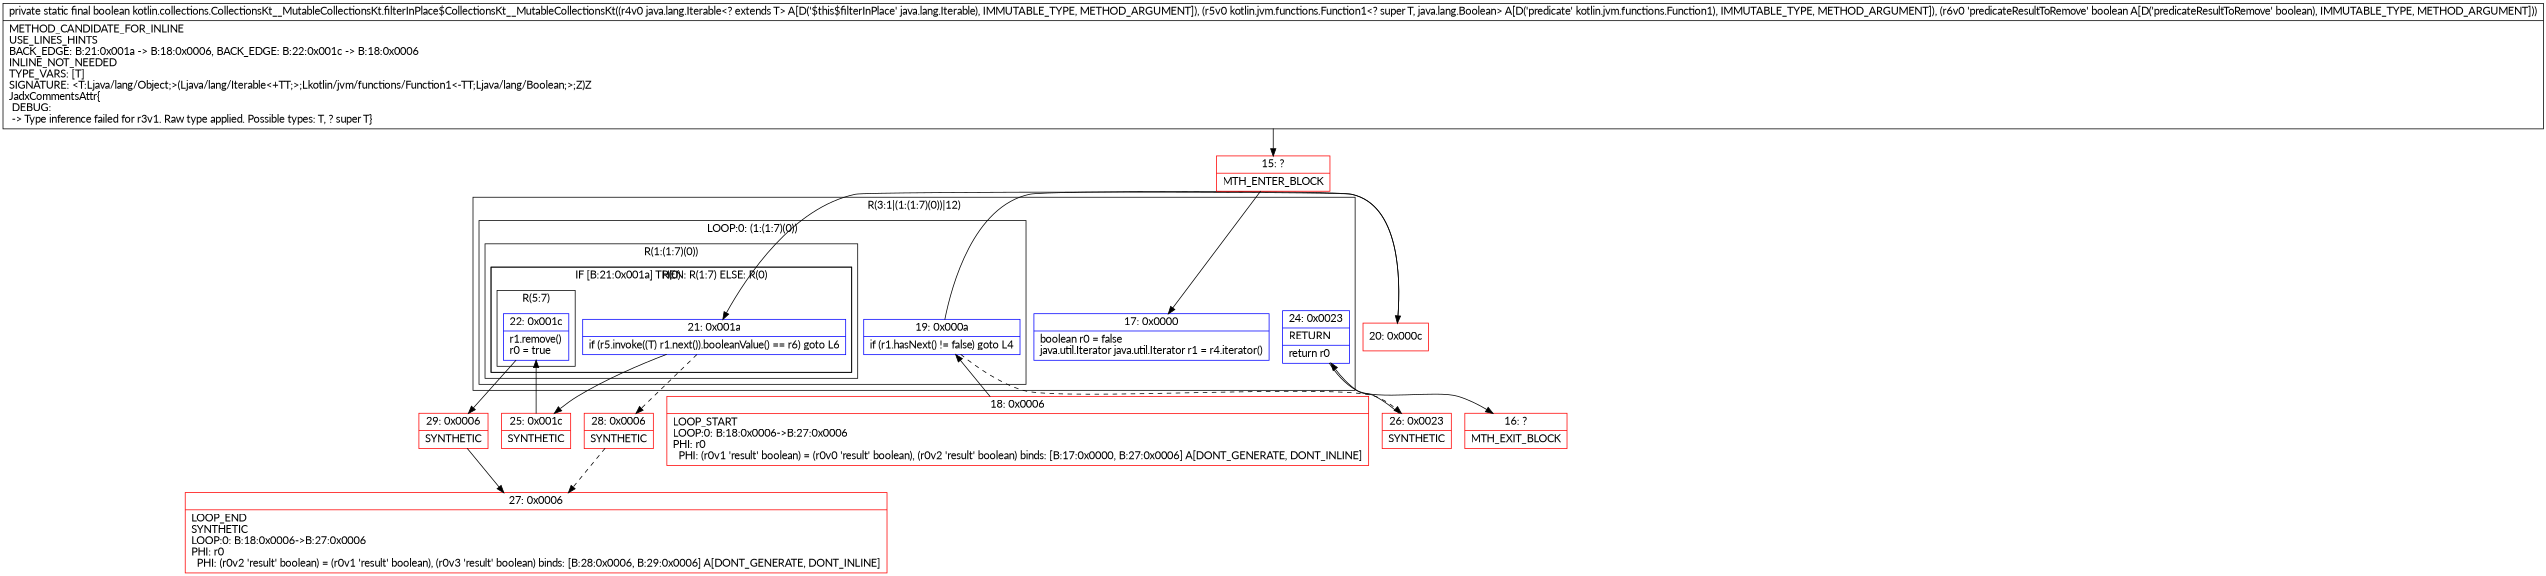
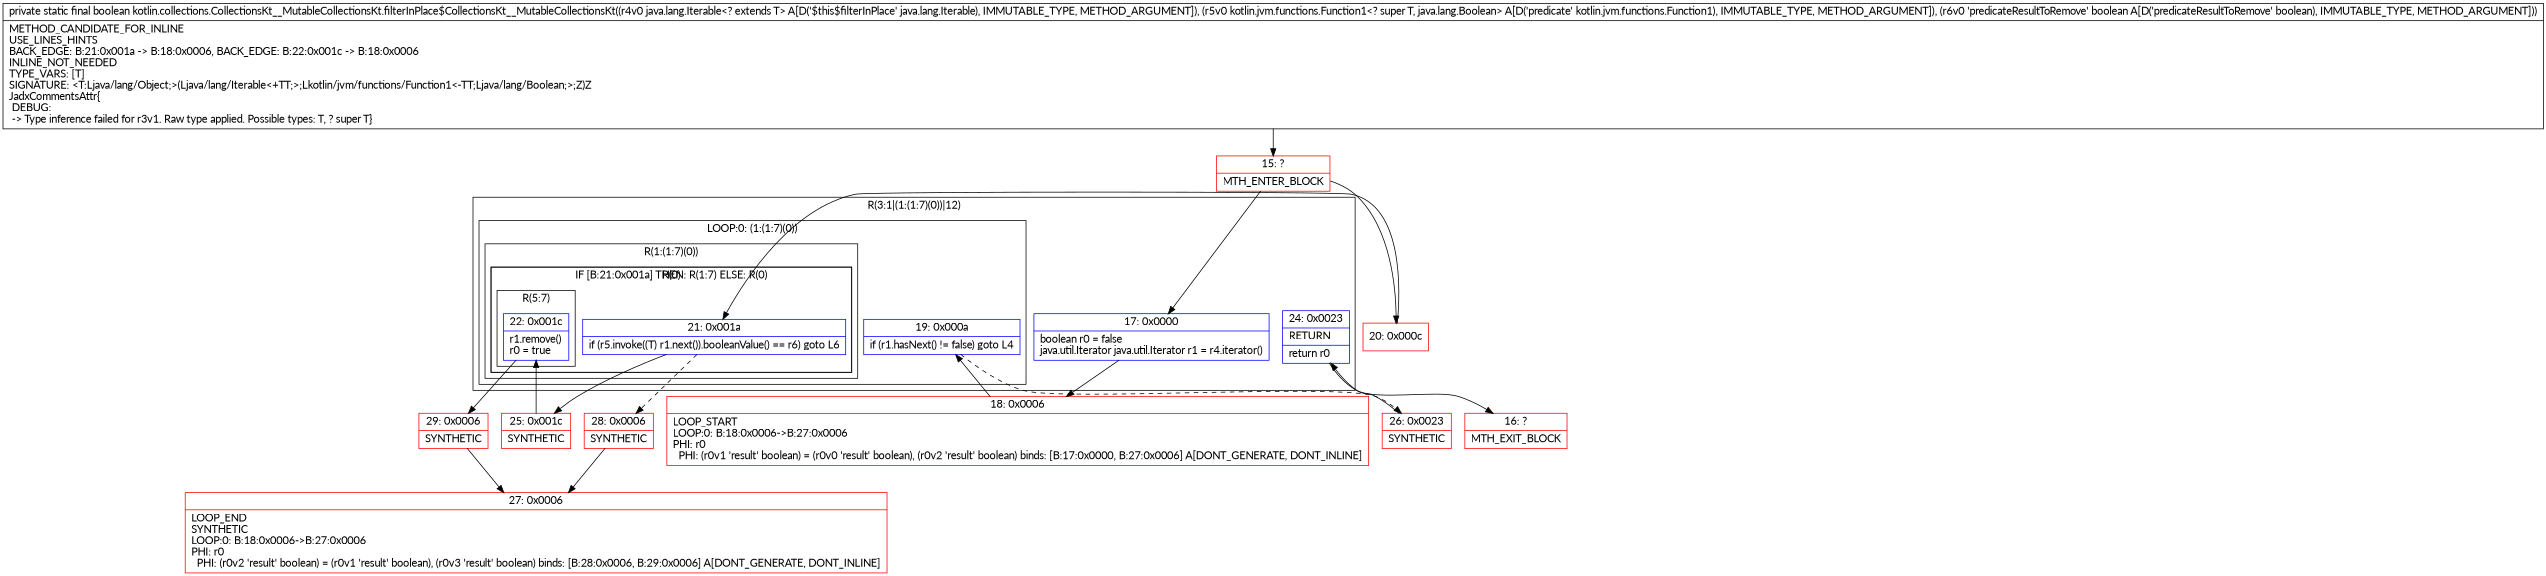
(1181, 191) -> (1383, 237)
none -> (1096, 376)
(589, 468) -> (589, 468)
